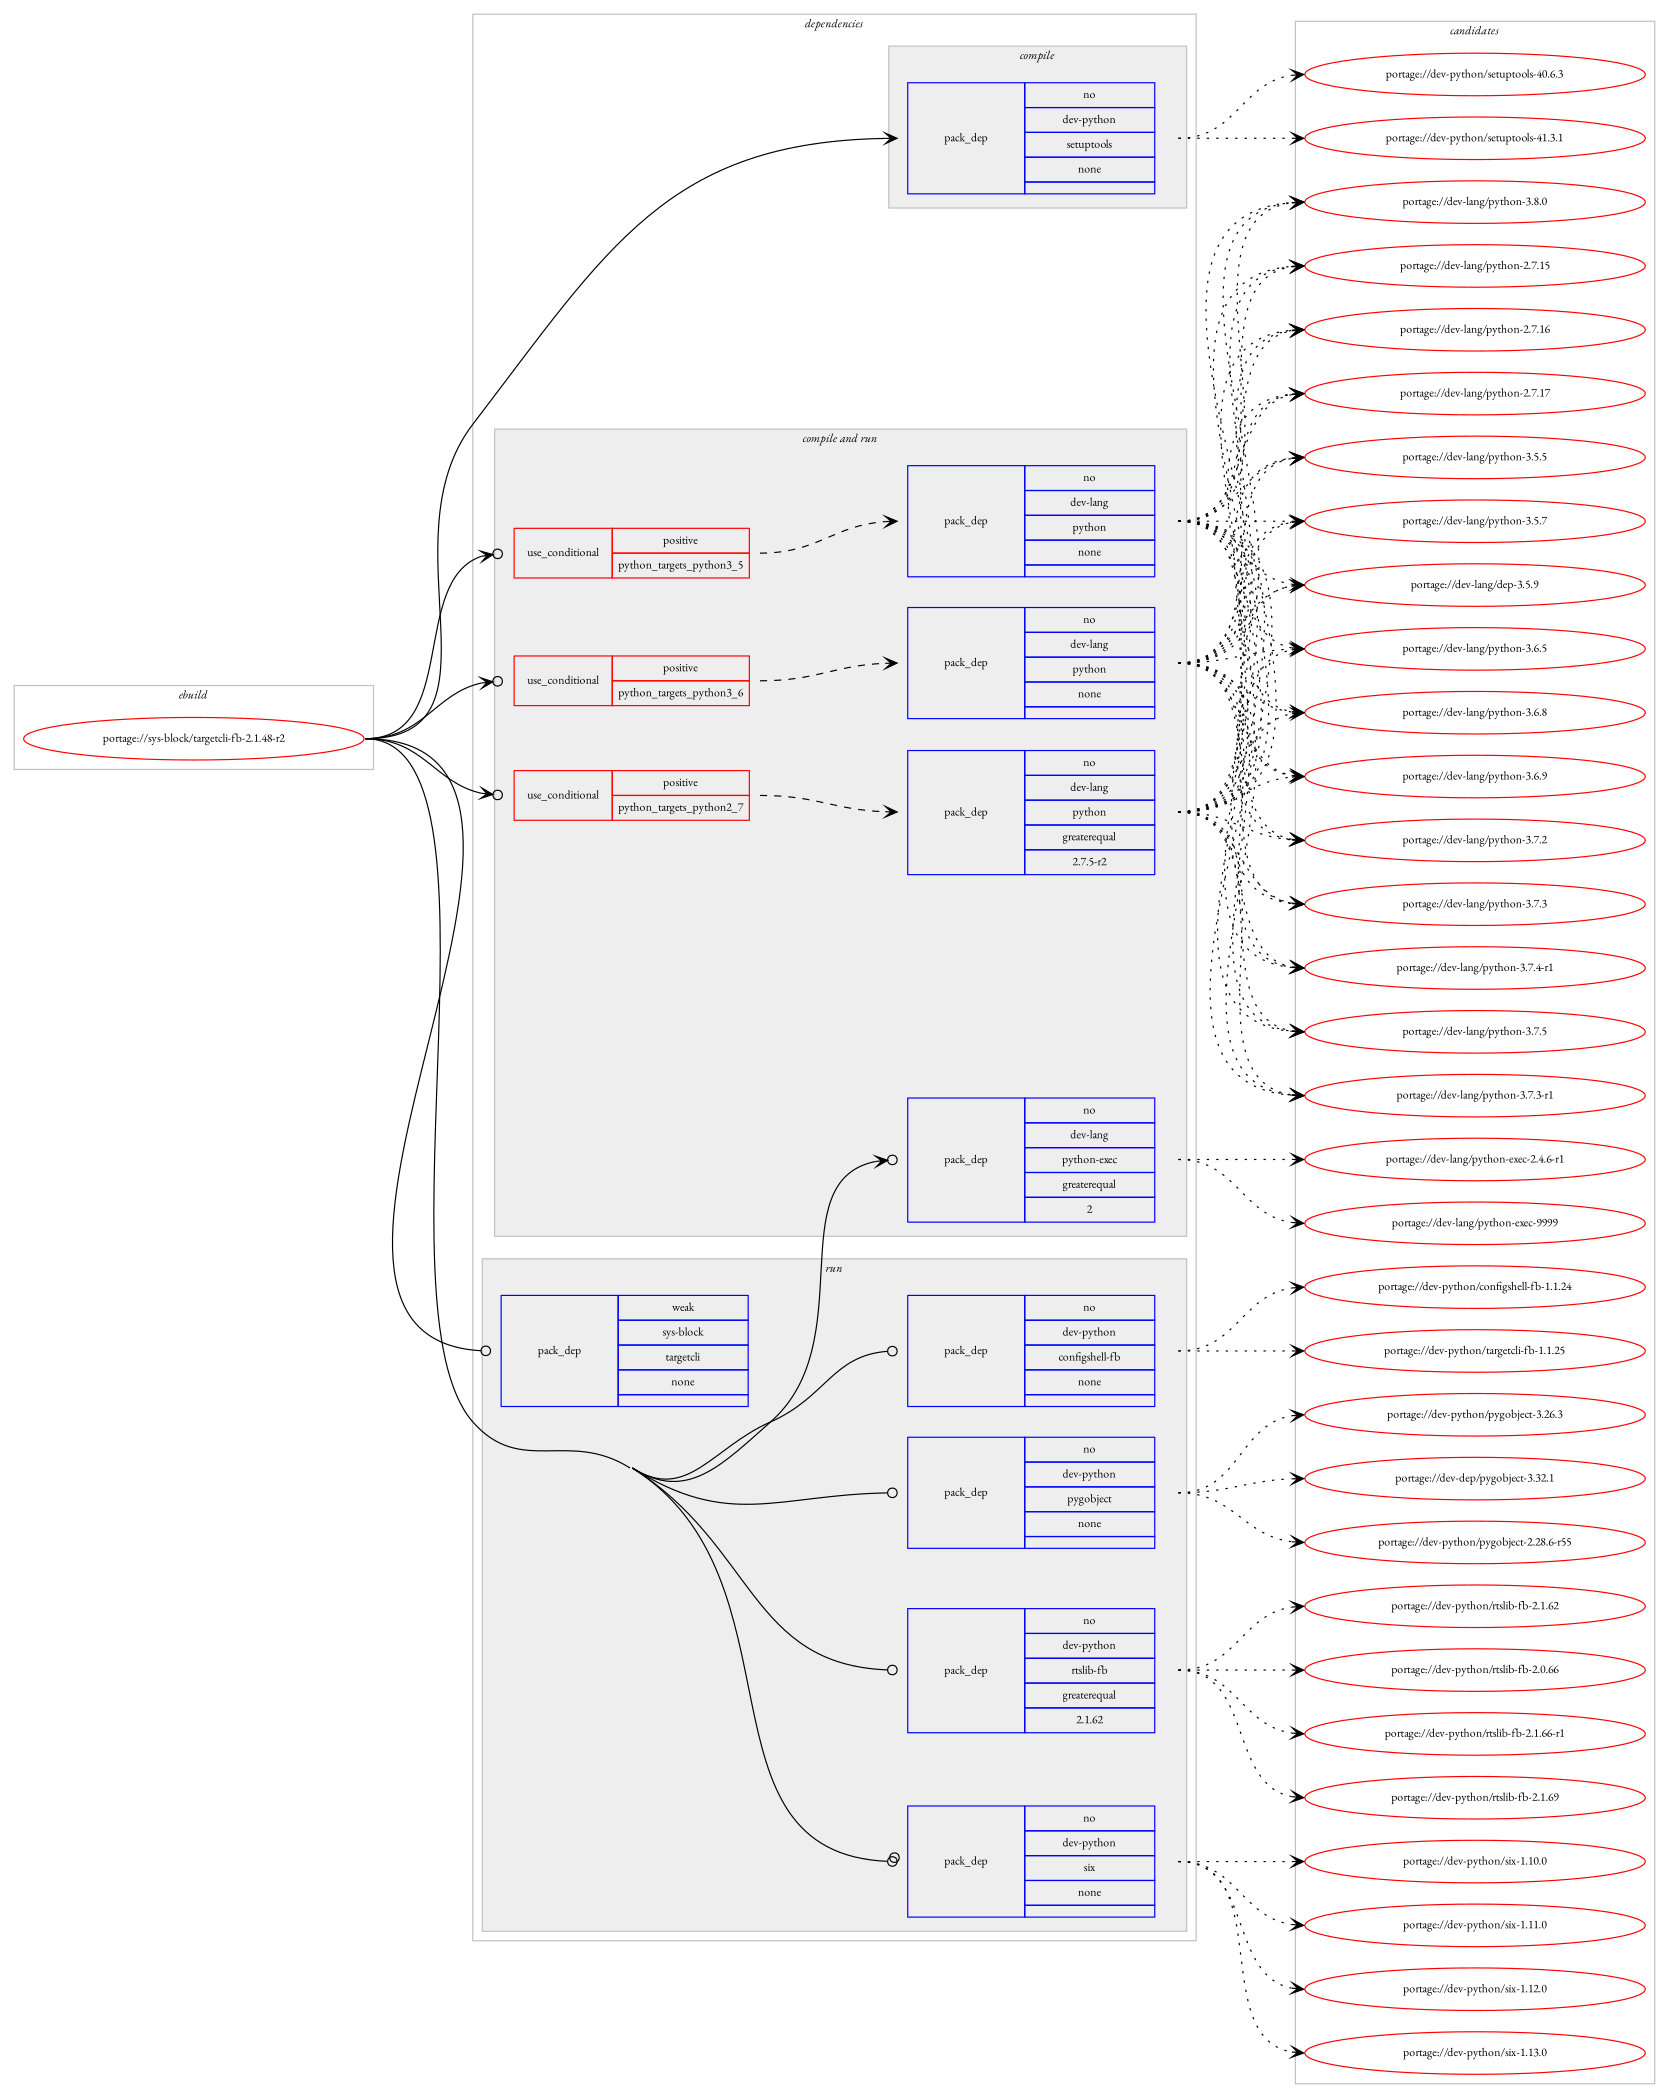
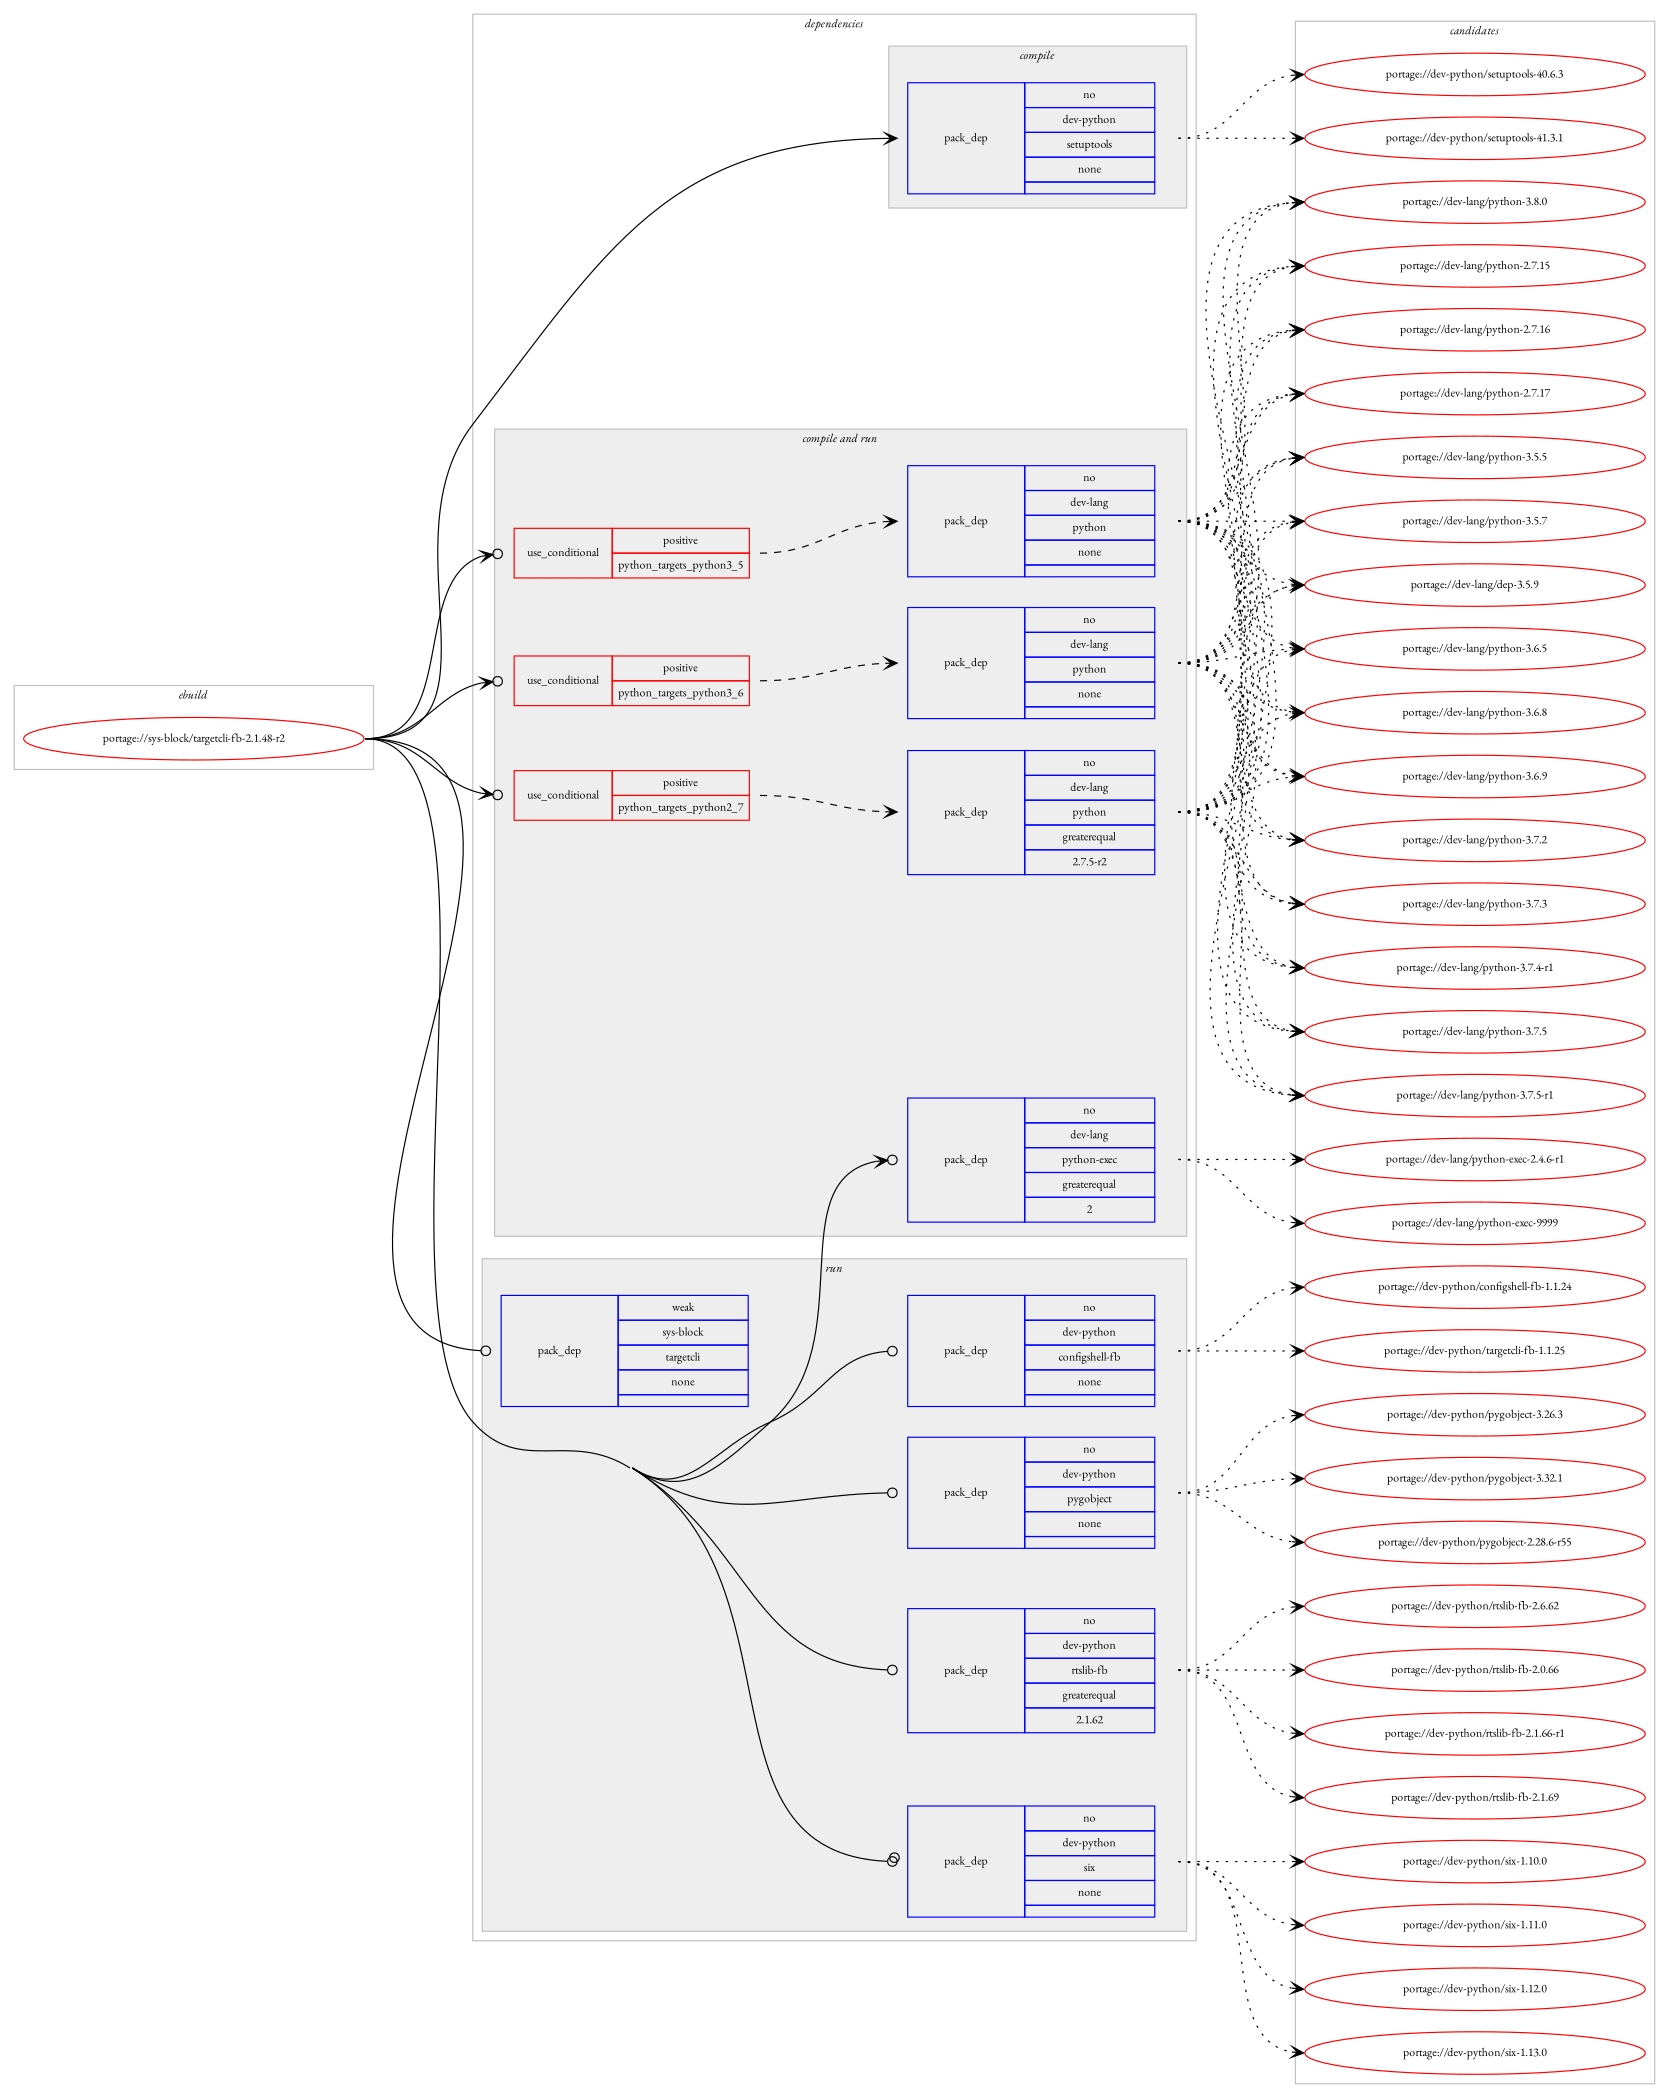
(1475, 1096) -> (1475, 1096)
(1475, 1479) -> (1475, 1479)
(1475, 1606) -> (1475, 1606)
